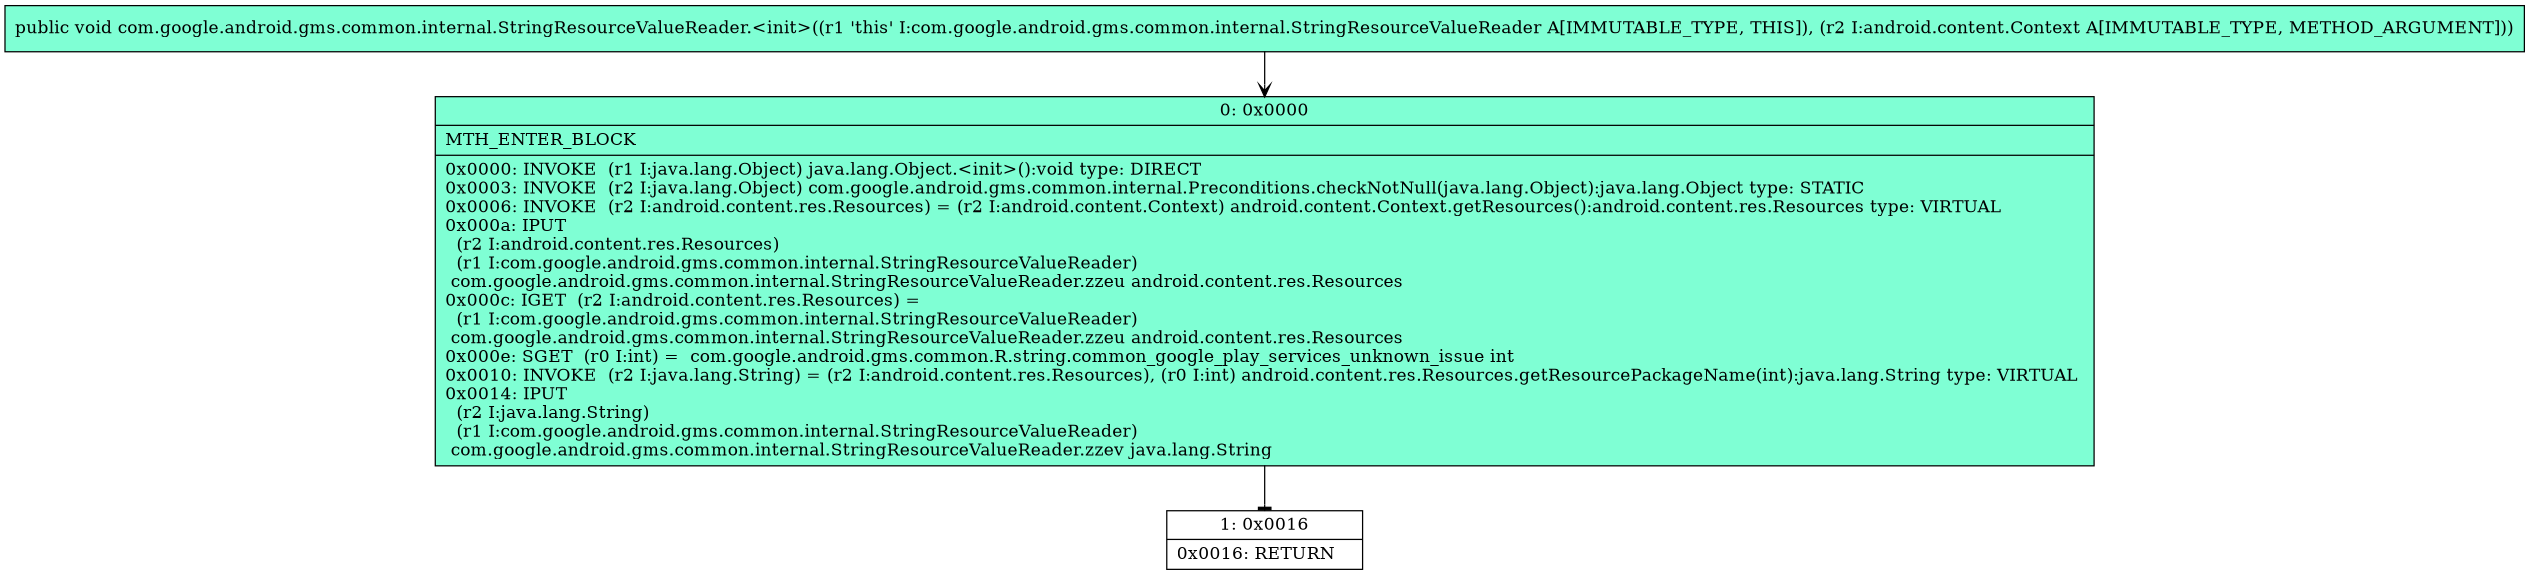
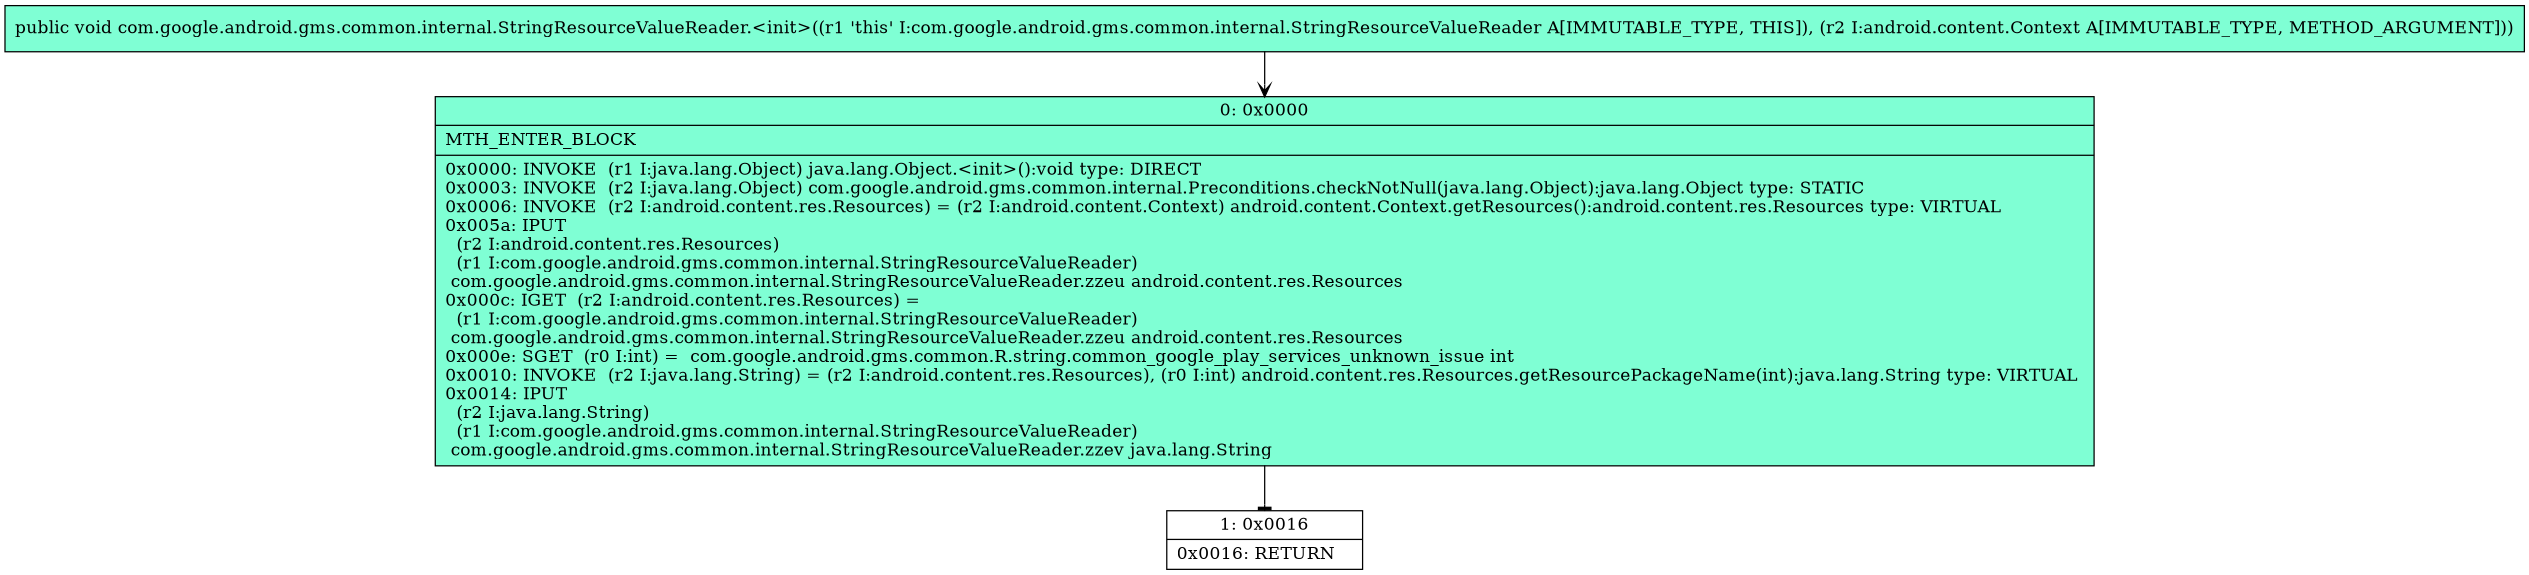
(511, 226) -> (511, 226)
